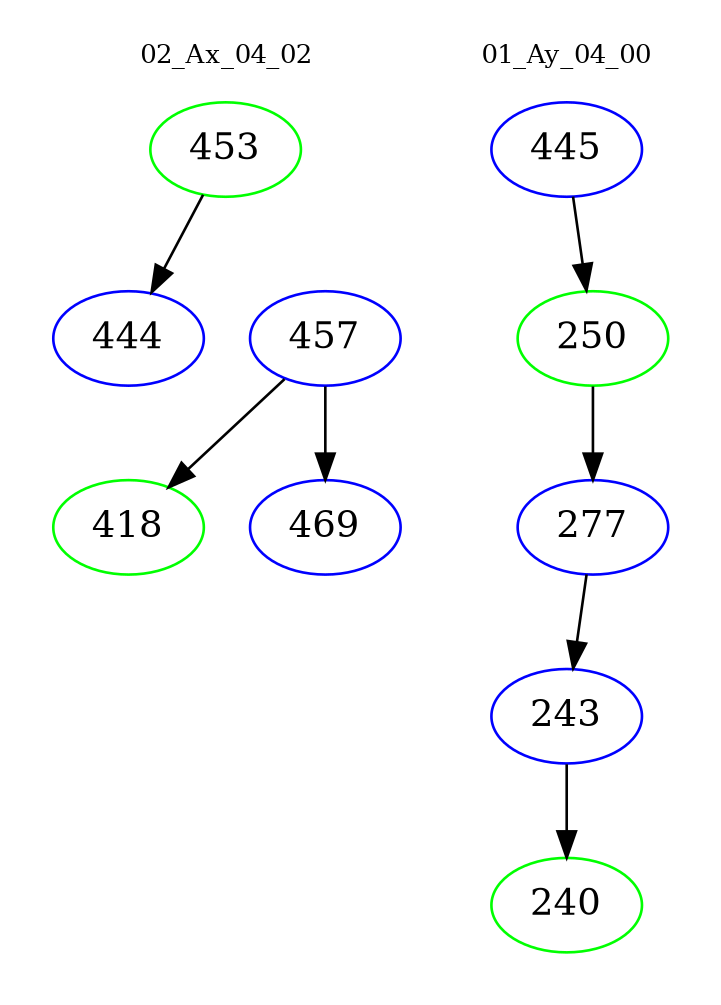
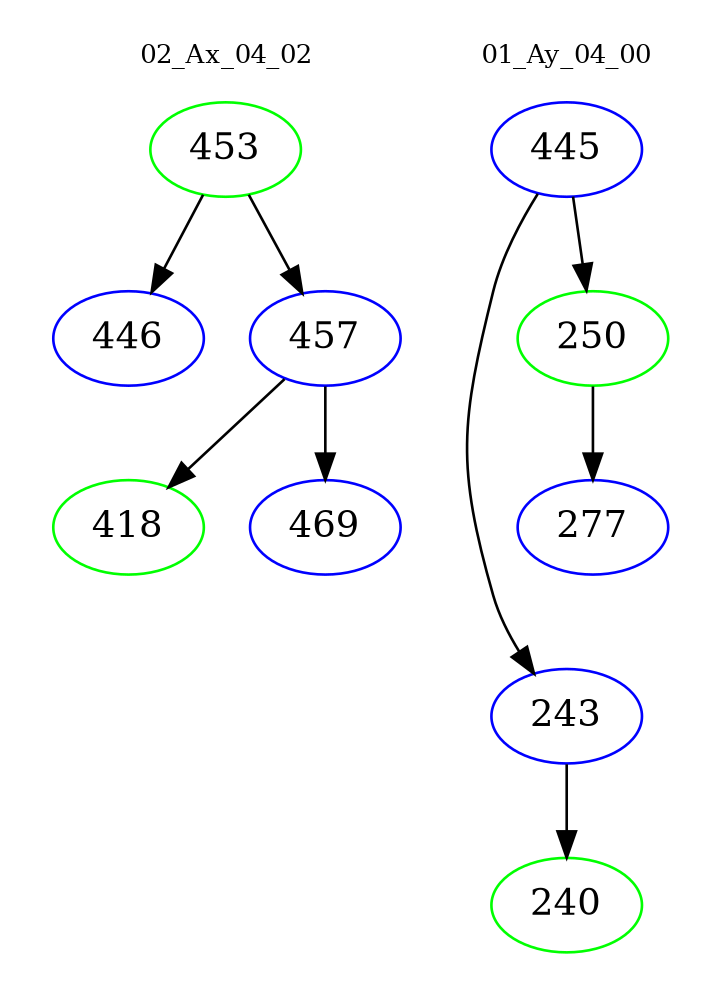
none -> (269, 232)
(129, 338) -> (129, 338)
(582, 608) -> (469, 421)
